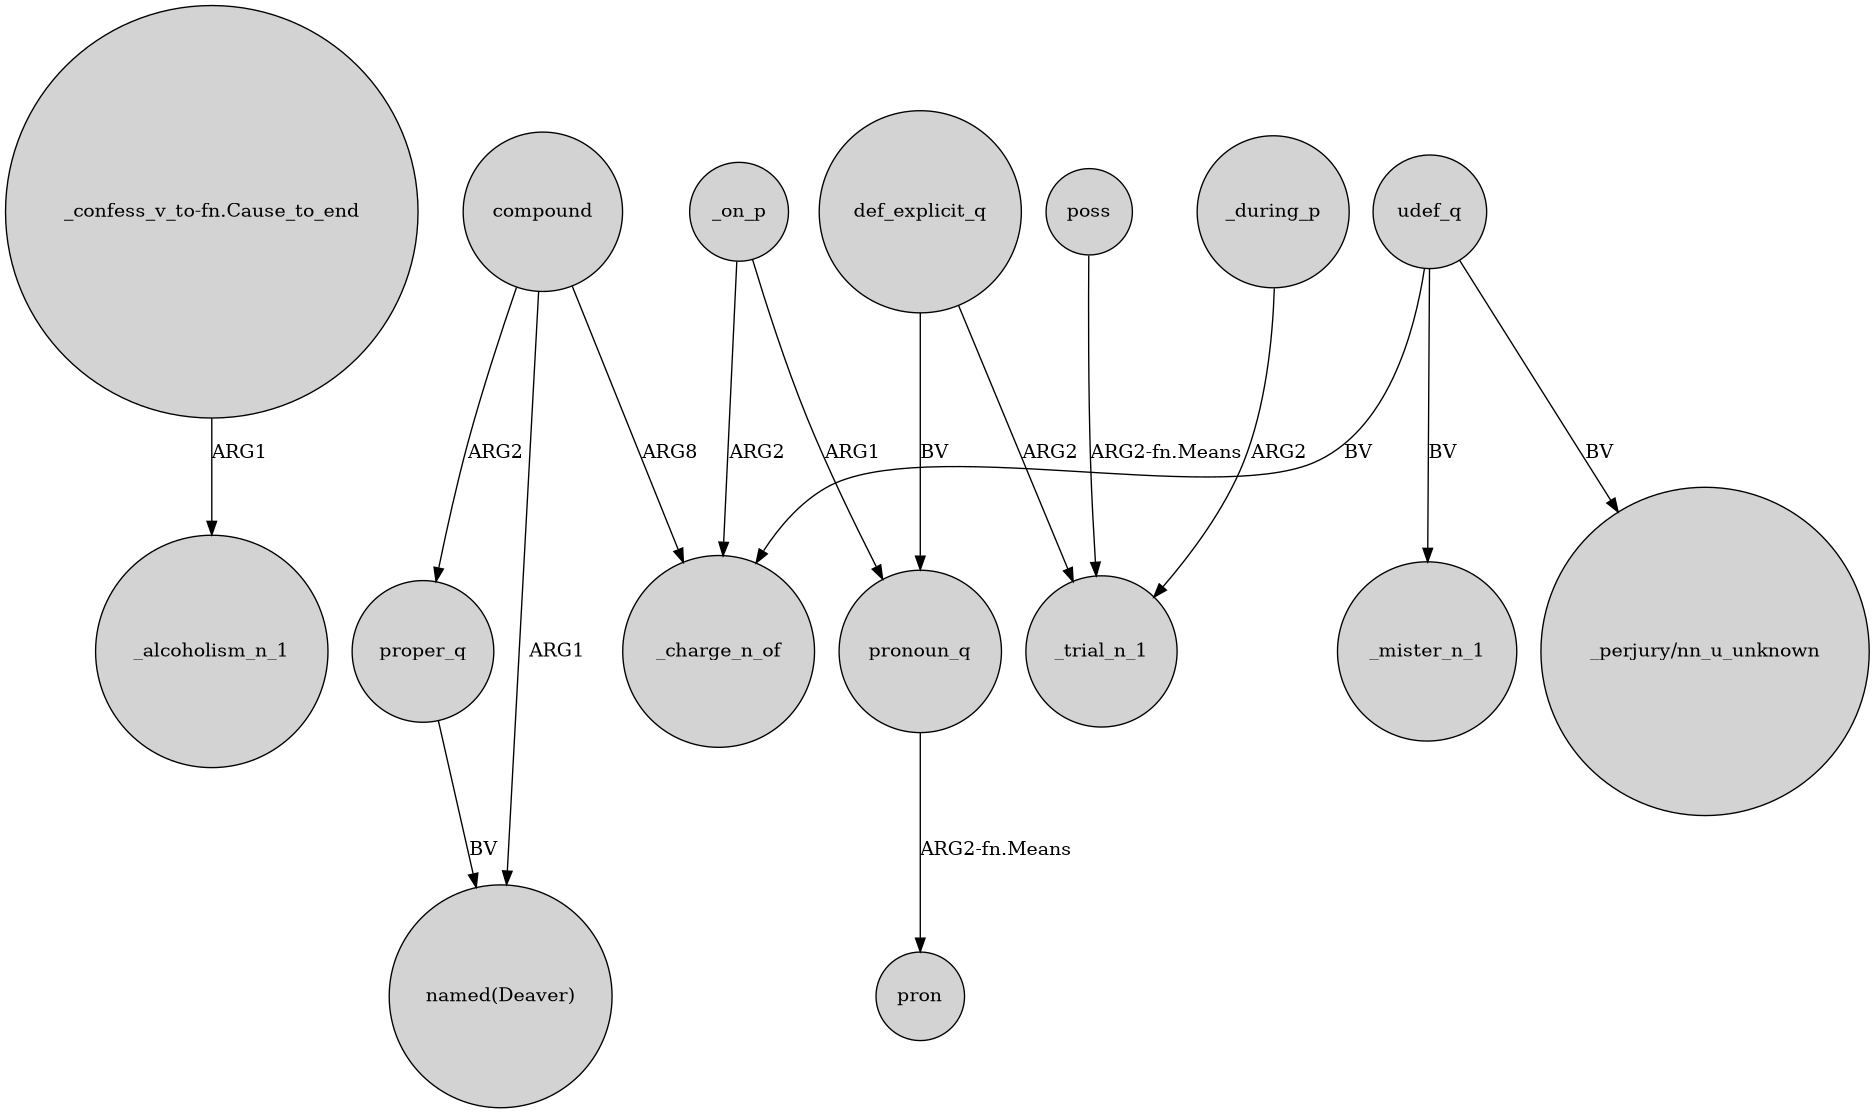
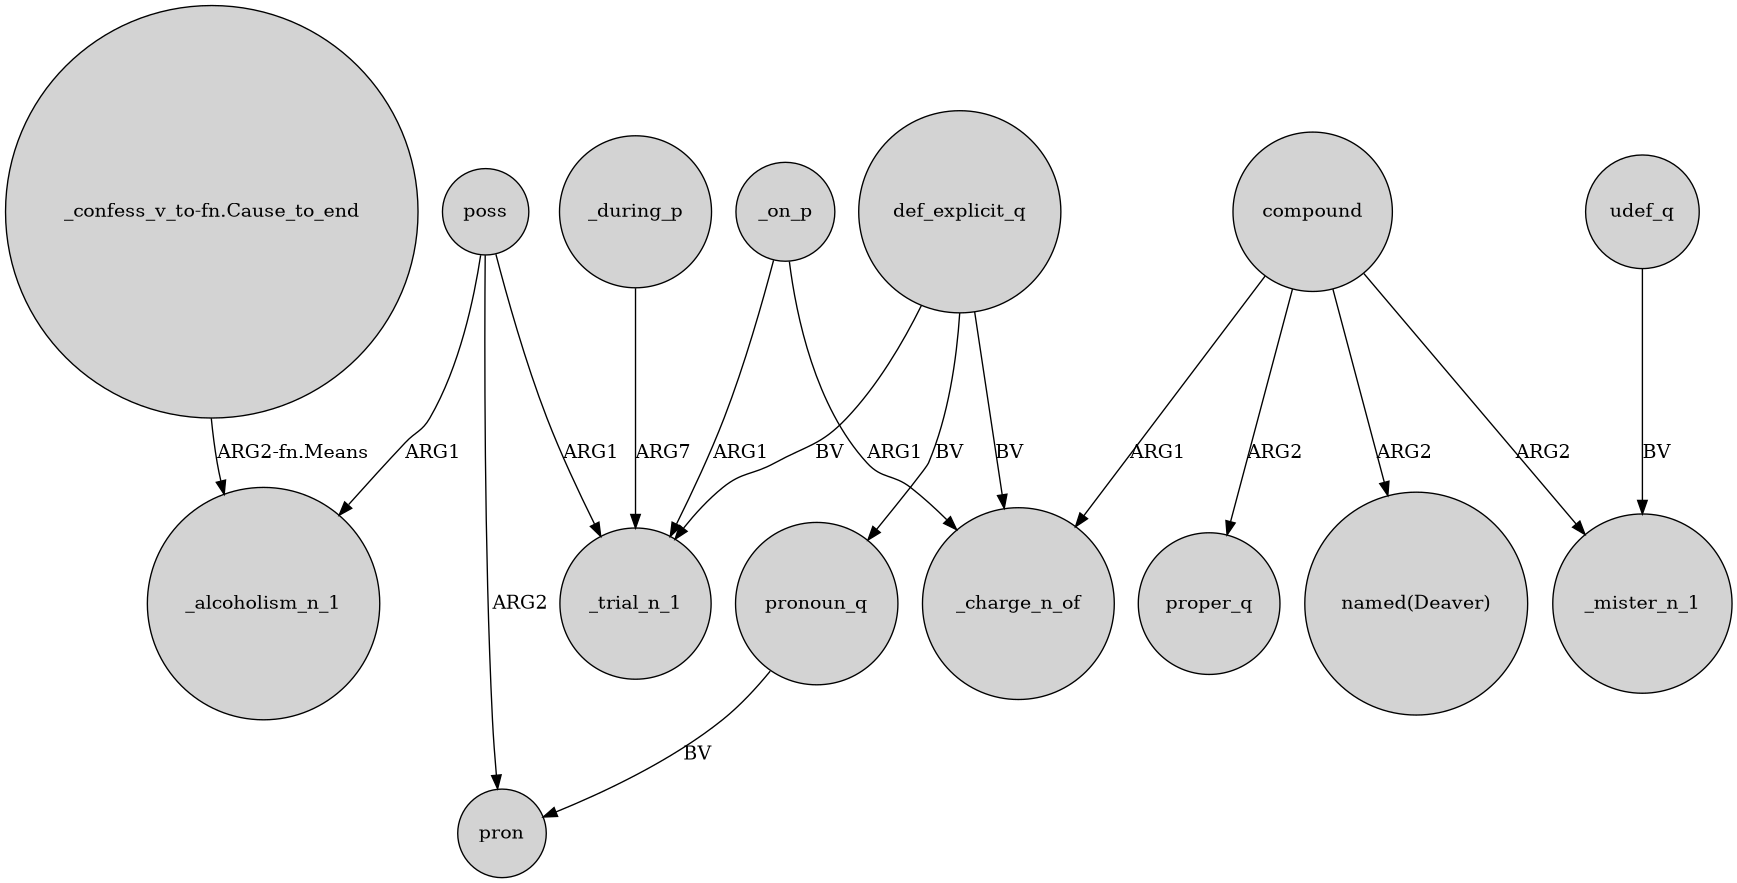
none -> (442, 395)
none -> (1470, 399)
(806, 416) -> (733, 395)
(240, 453) -> (294, 453)
(670, 453) -> (1158, 453)
(757, 453) -> (895, 453)
(1050, 453) -> (830, 453)
(1167, 453) -> (591, 453)
(1279, 453) -> (663, 453)
(1141, 475) -> (988, 403)
none -> (486, 515)
(557, 651) -> (1405, 453)
(1705, 651) -> none
(456, 797) -> none
(997, 850) -> (698, 754)
